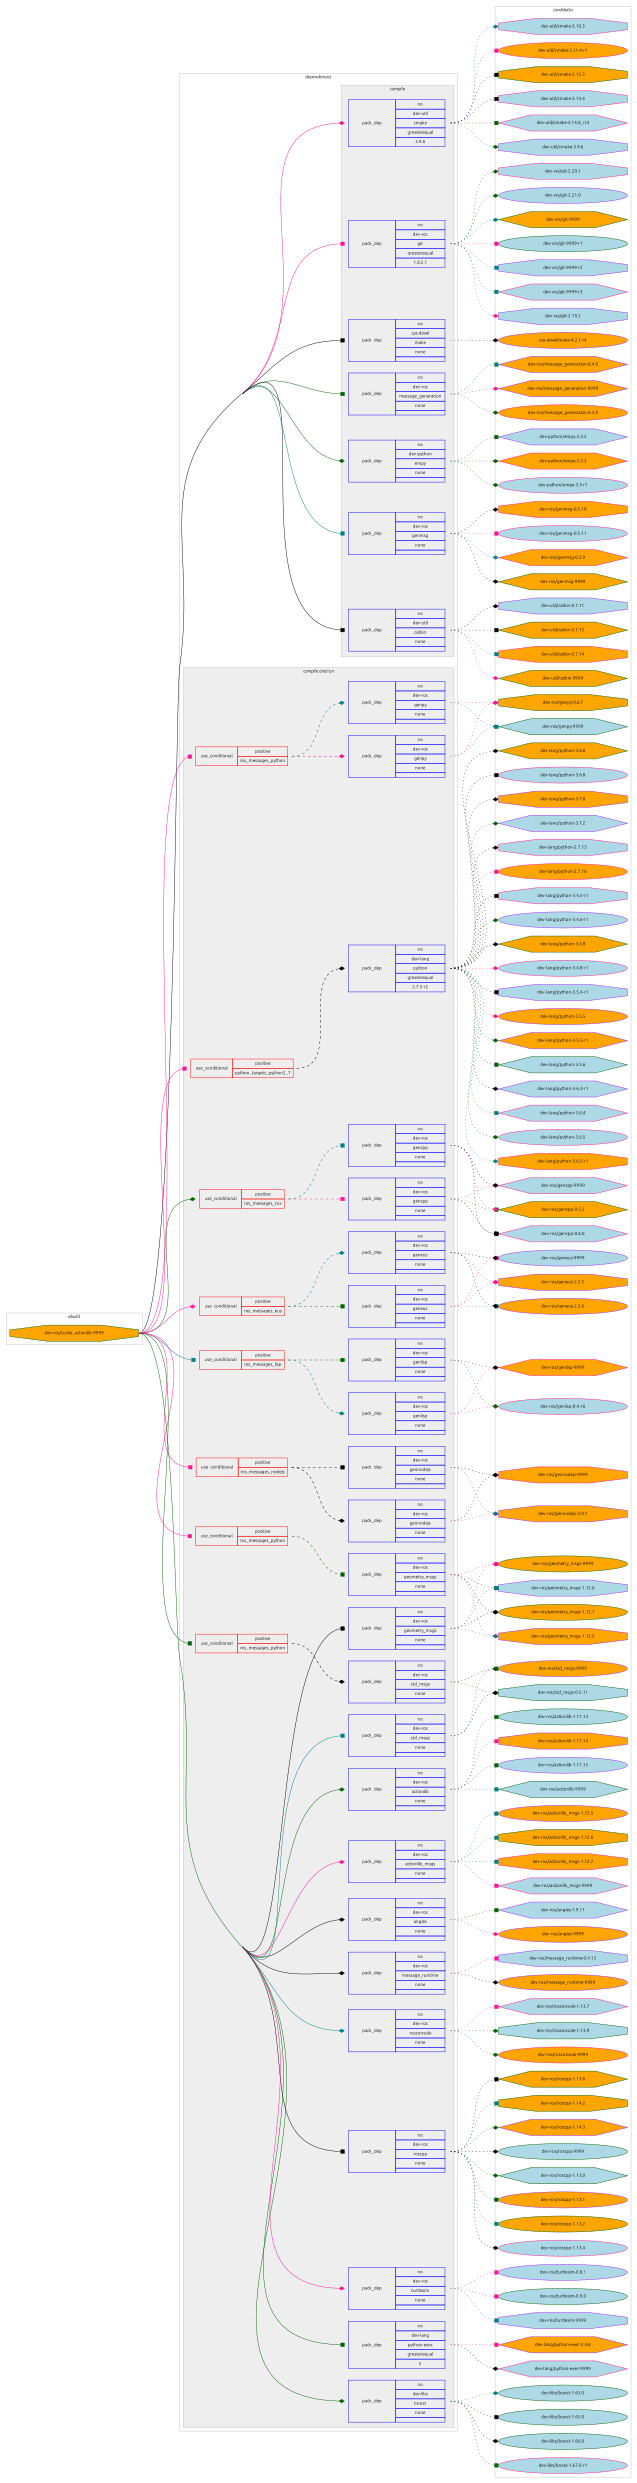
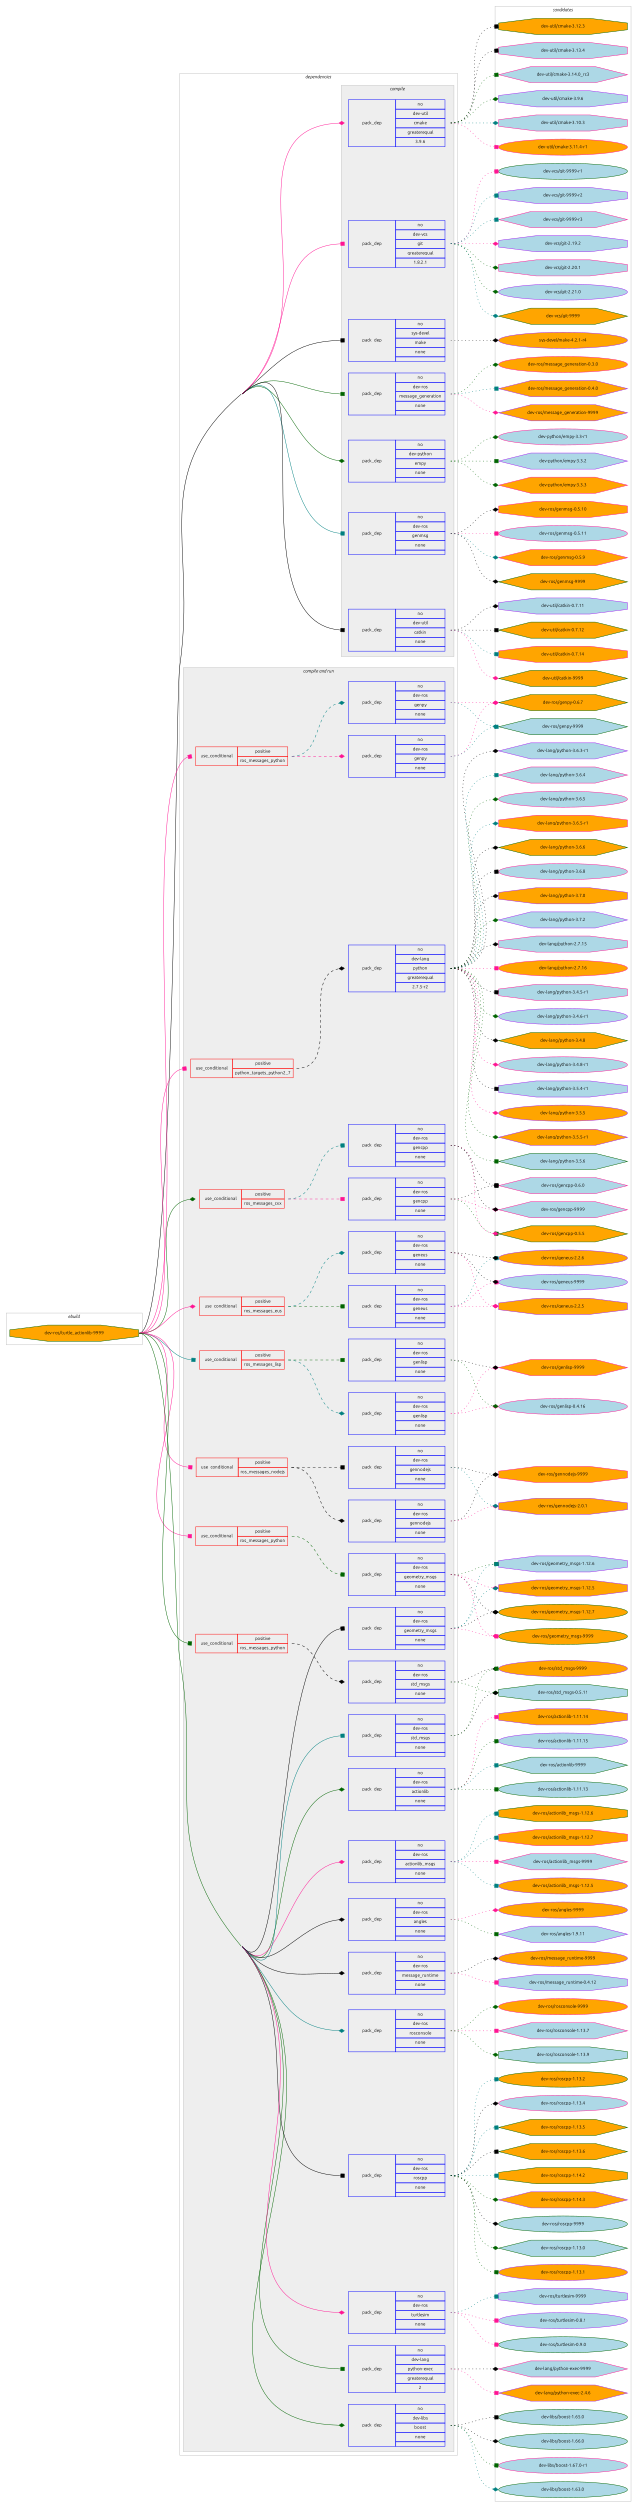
(563, 703) -> (563, 703)
none -> (563, 2127)
